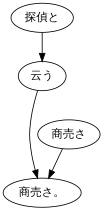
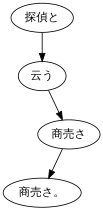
(30, 130) -> (54, 101)
